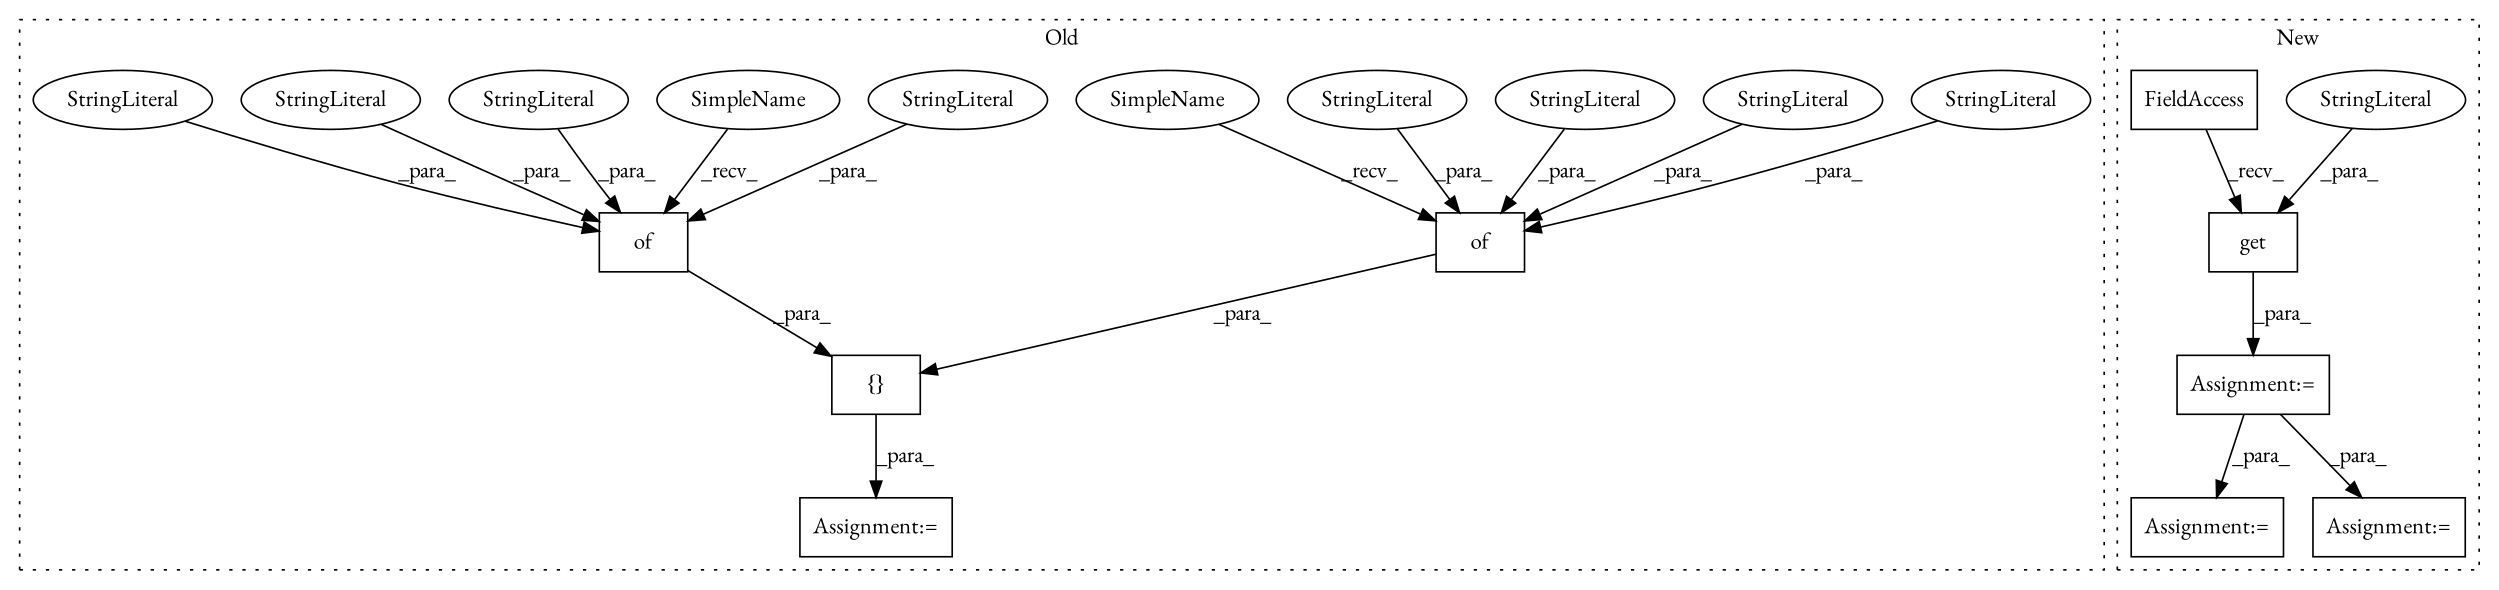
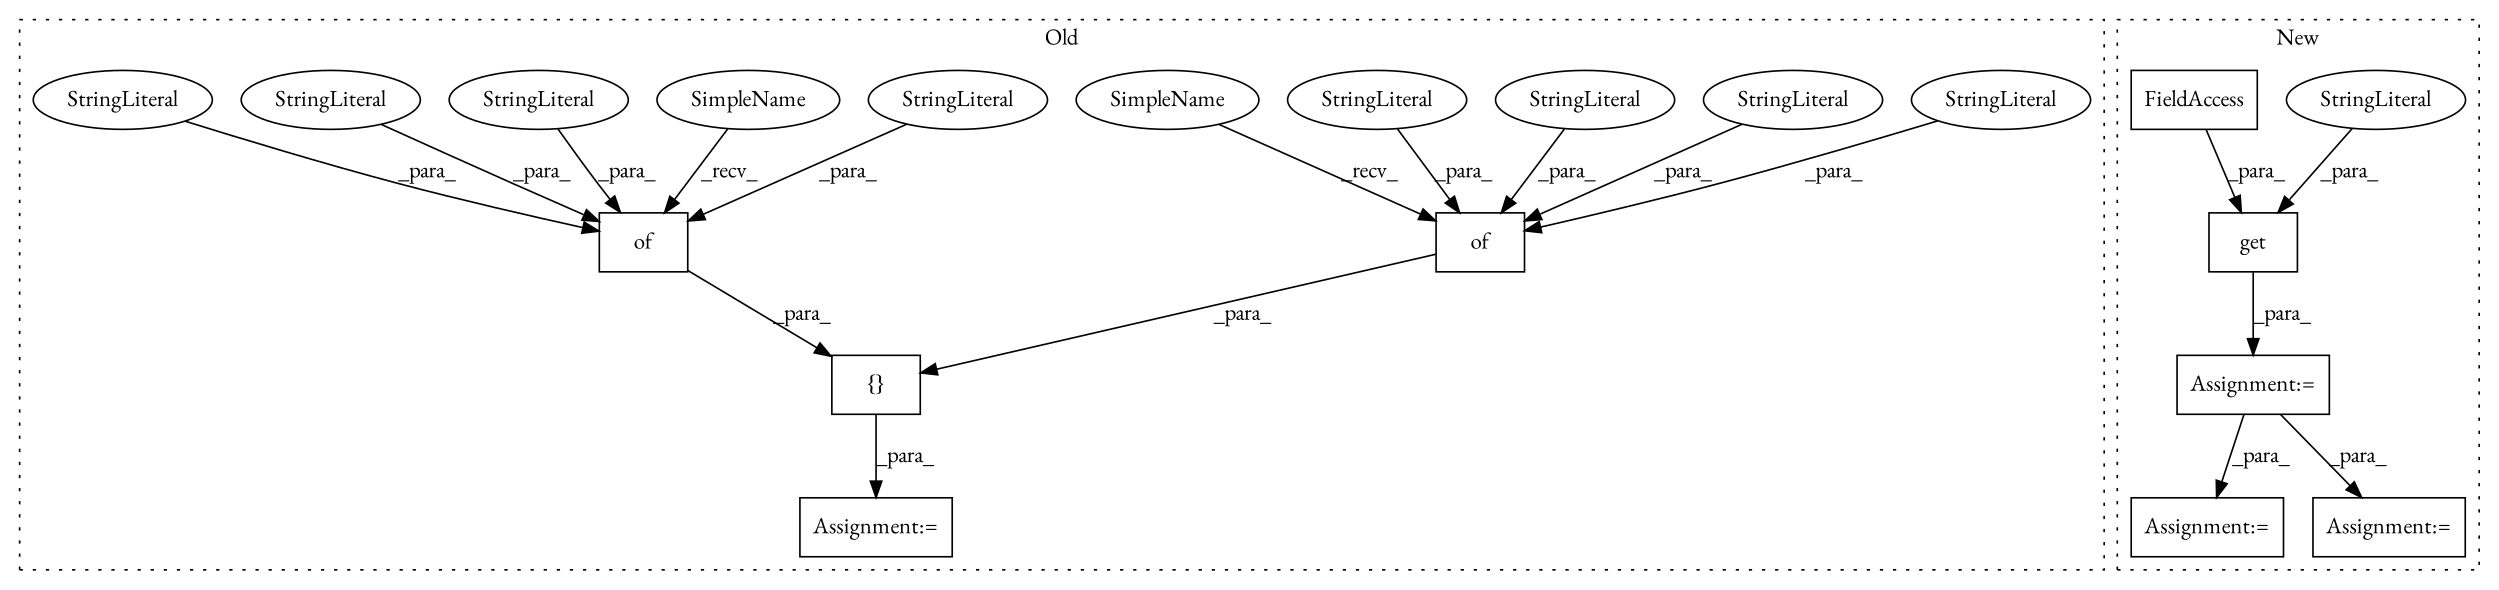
(2256, 171) -> (2256, 171)
